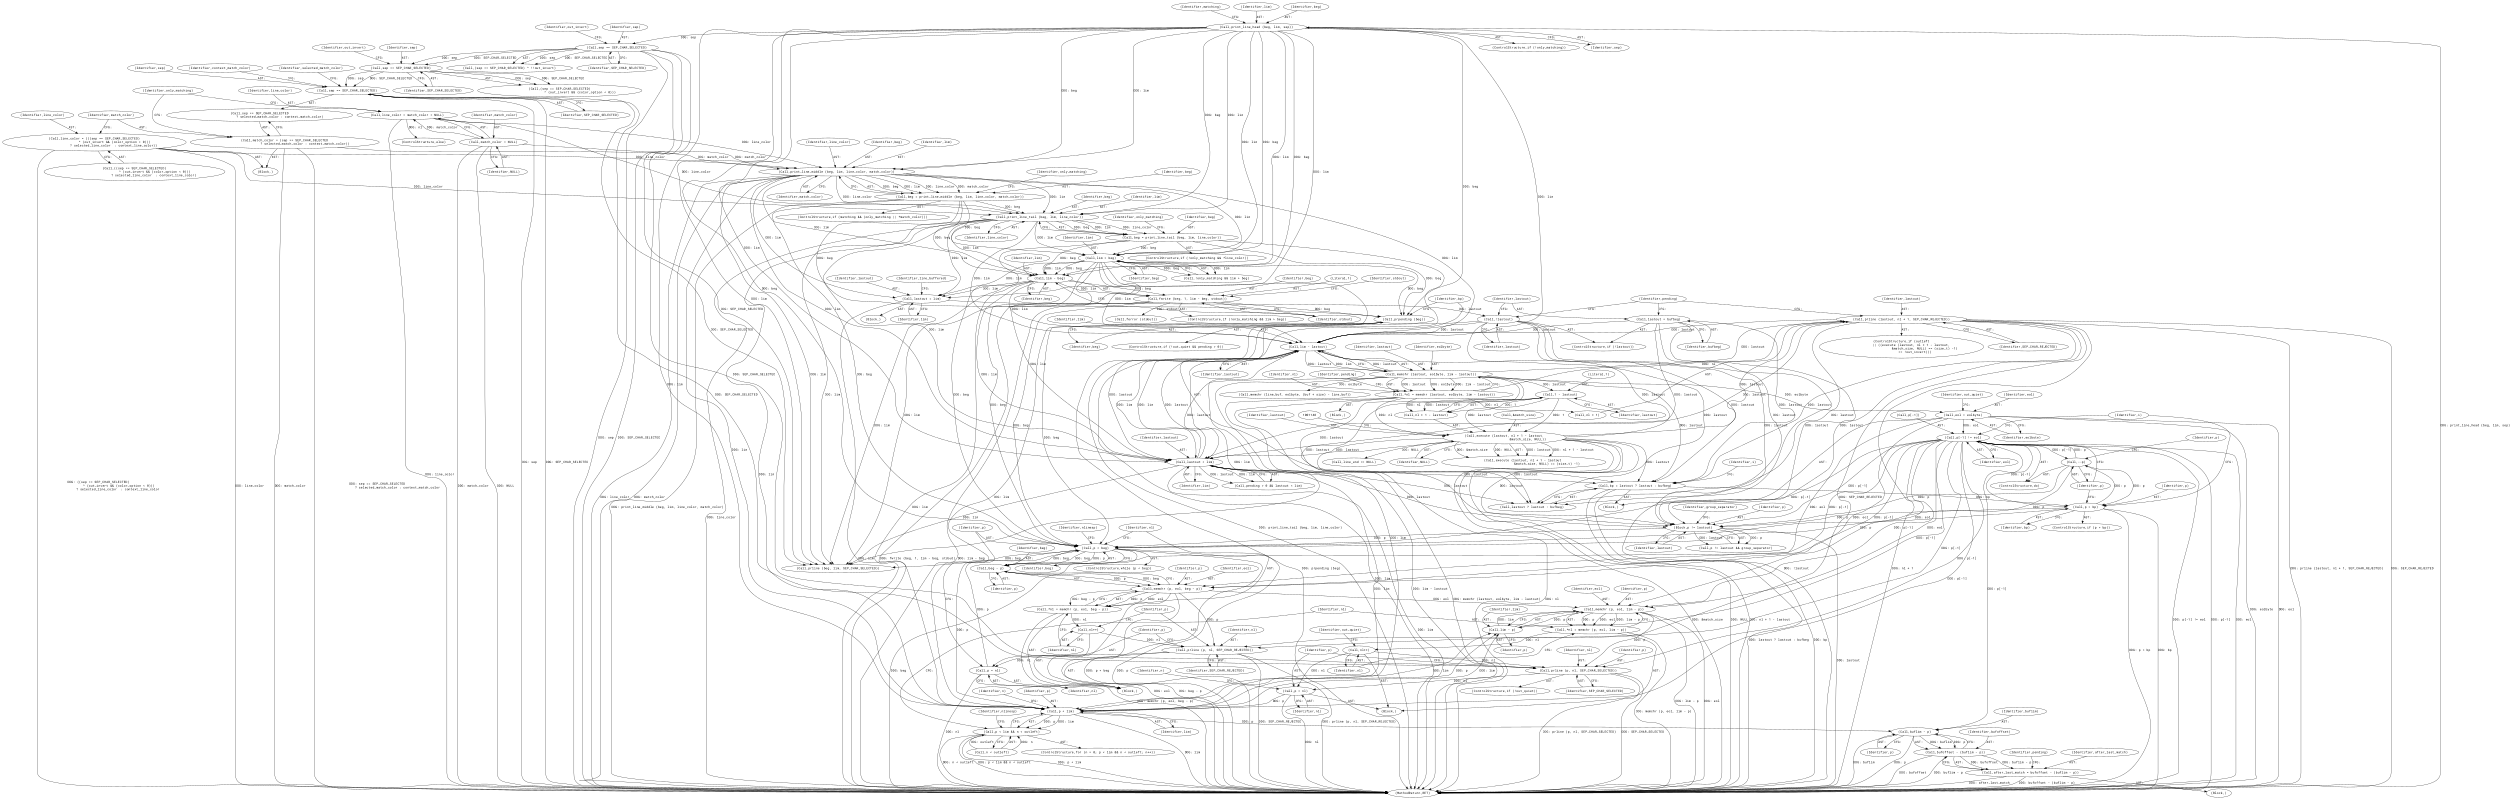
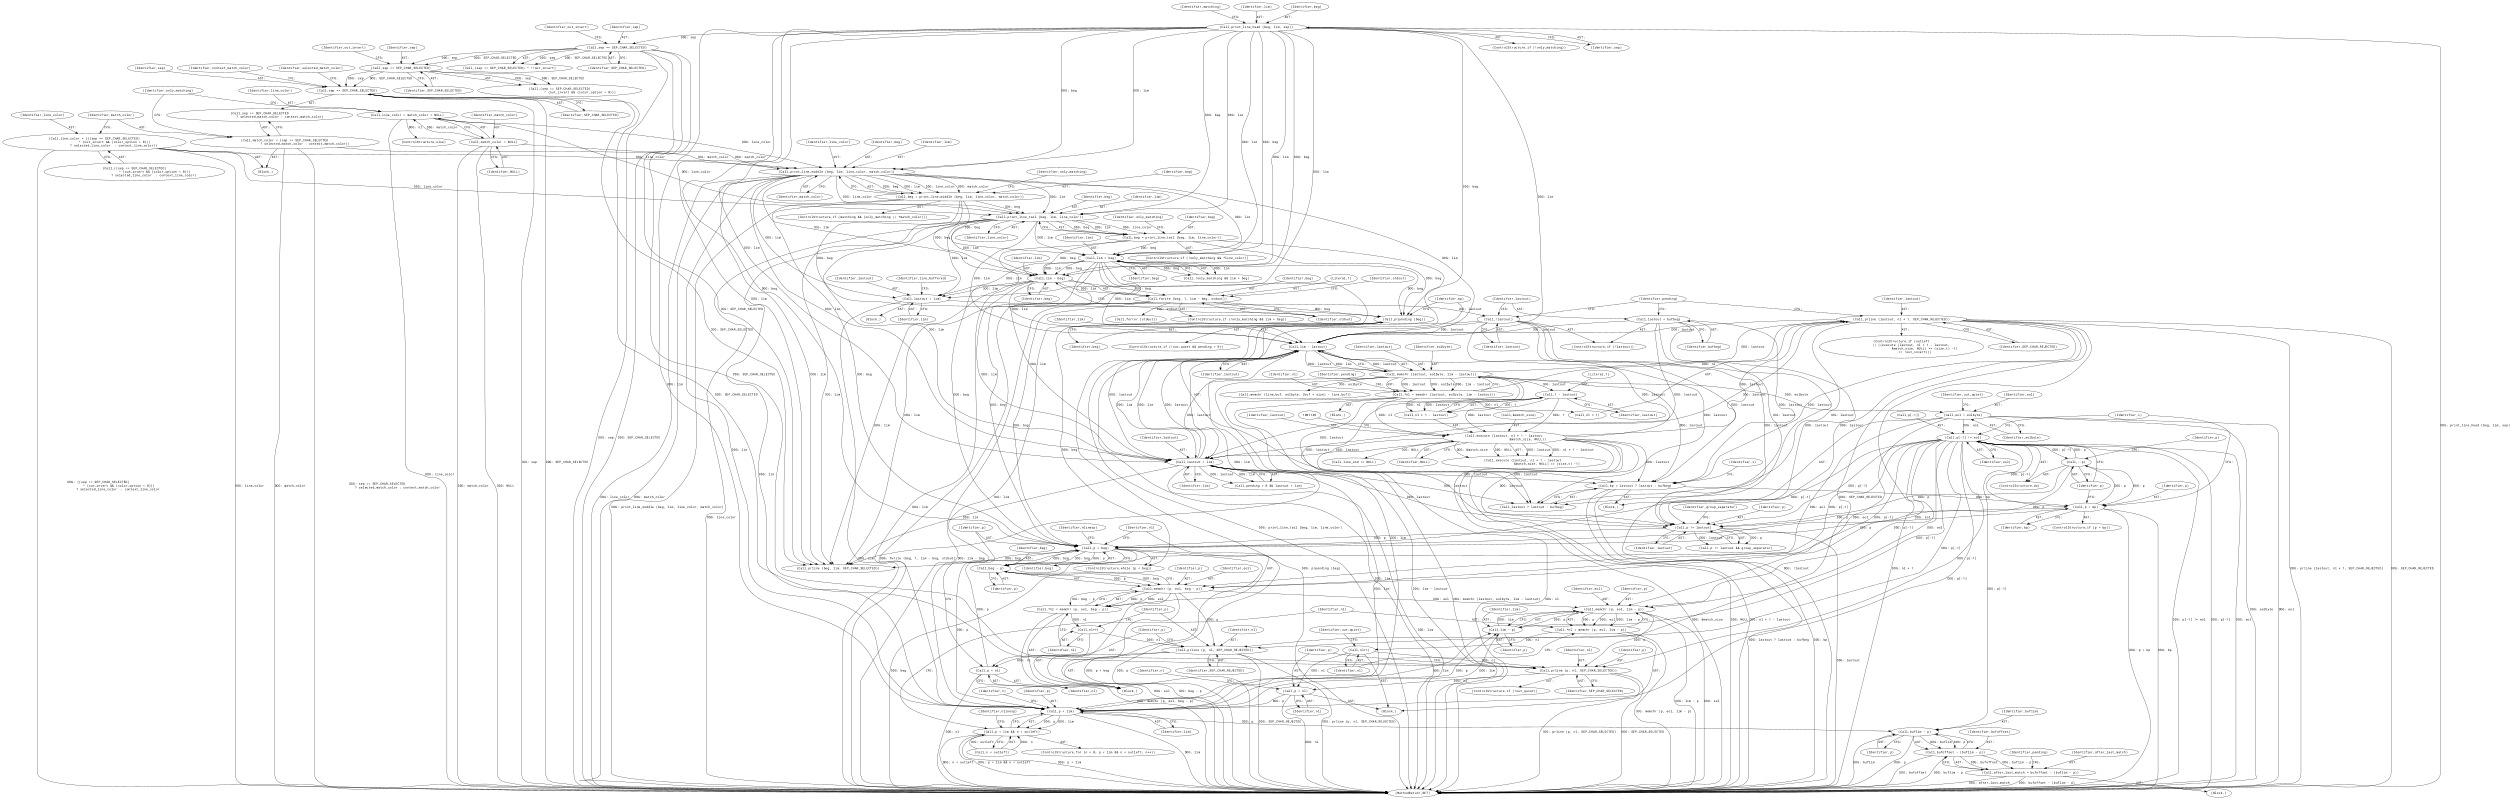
(1048, 340) -> (1058, 336)
(1693, 528) -> (1693, 528)
